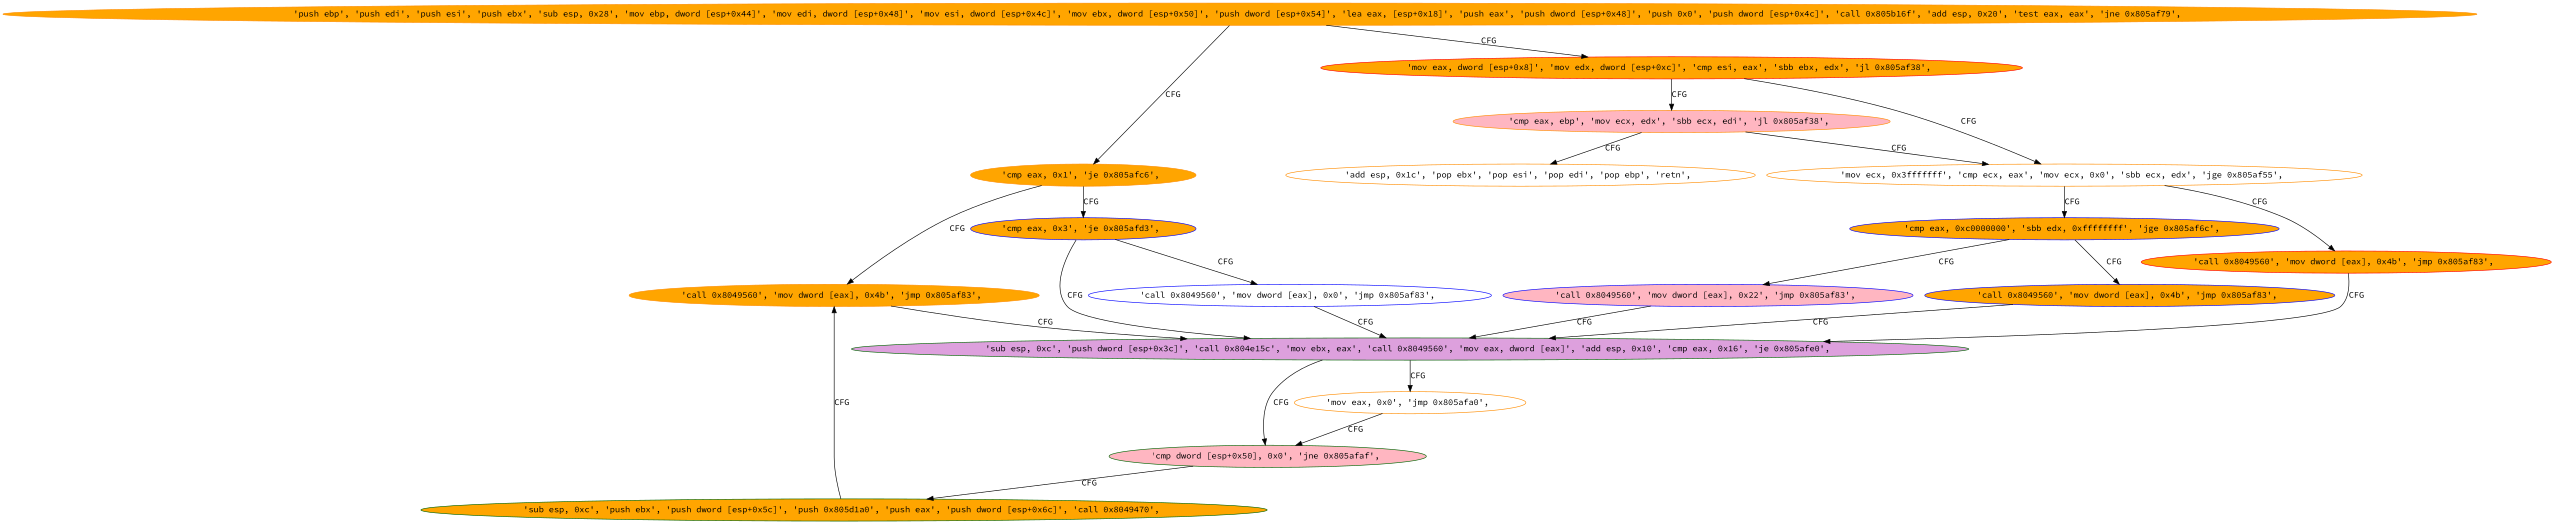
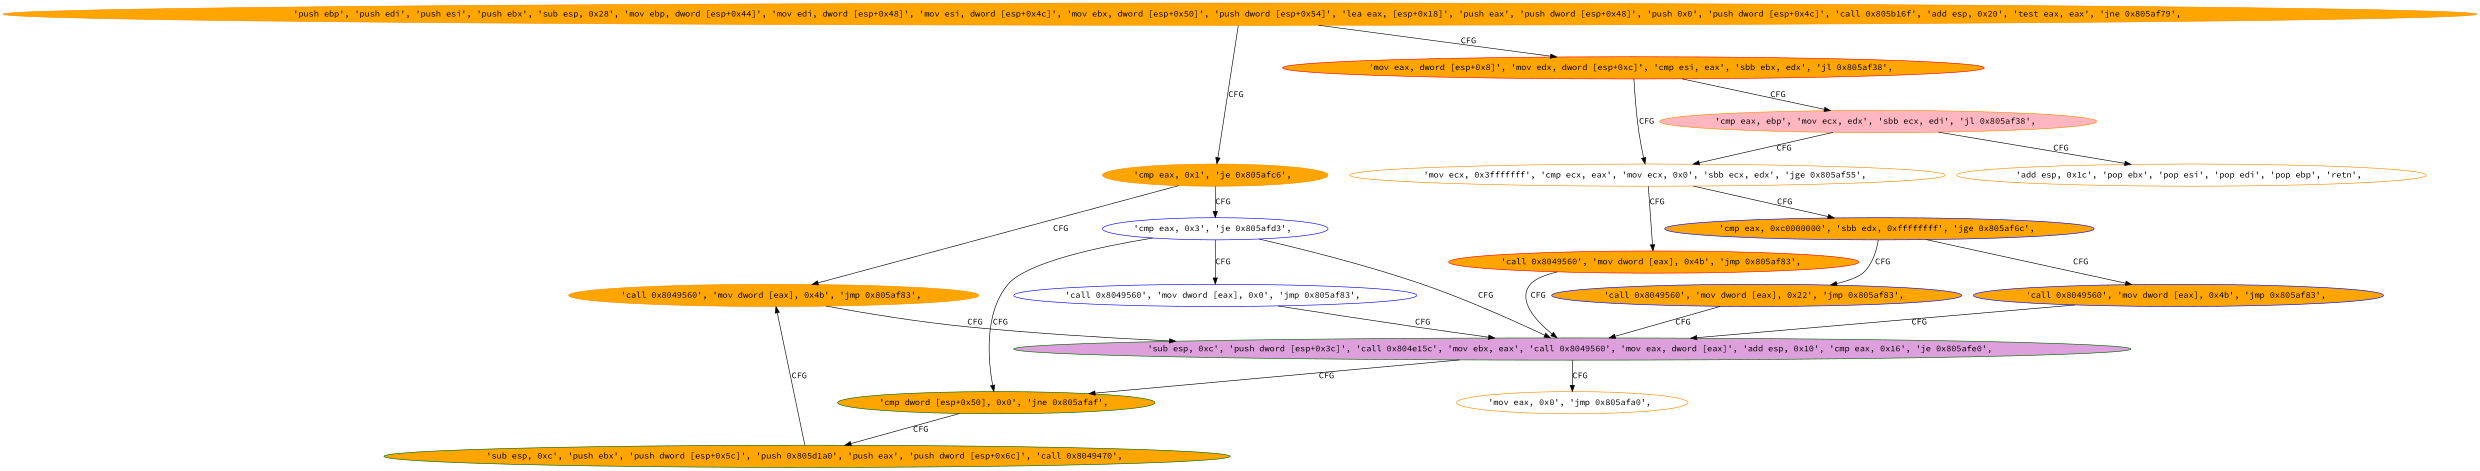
(1083, 229) -> (1215, 229)
(1708, 295) -> (1757, 295)
(1342, 428) -> (1028, 271)
(1268, 456) -> (996, 403)
